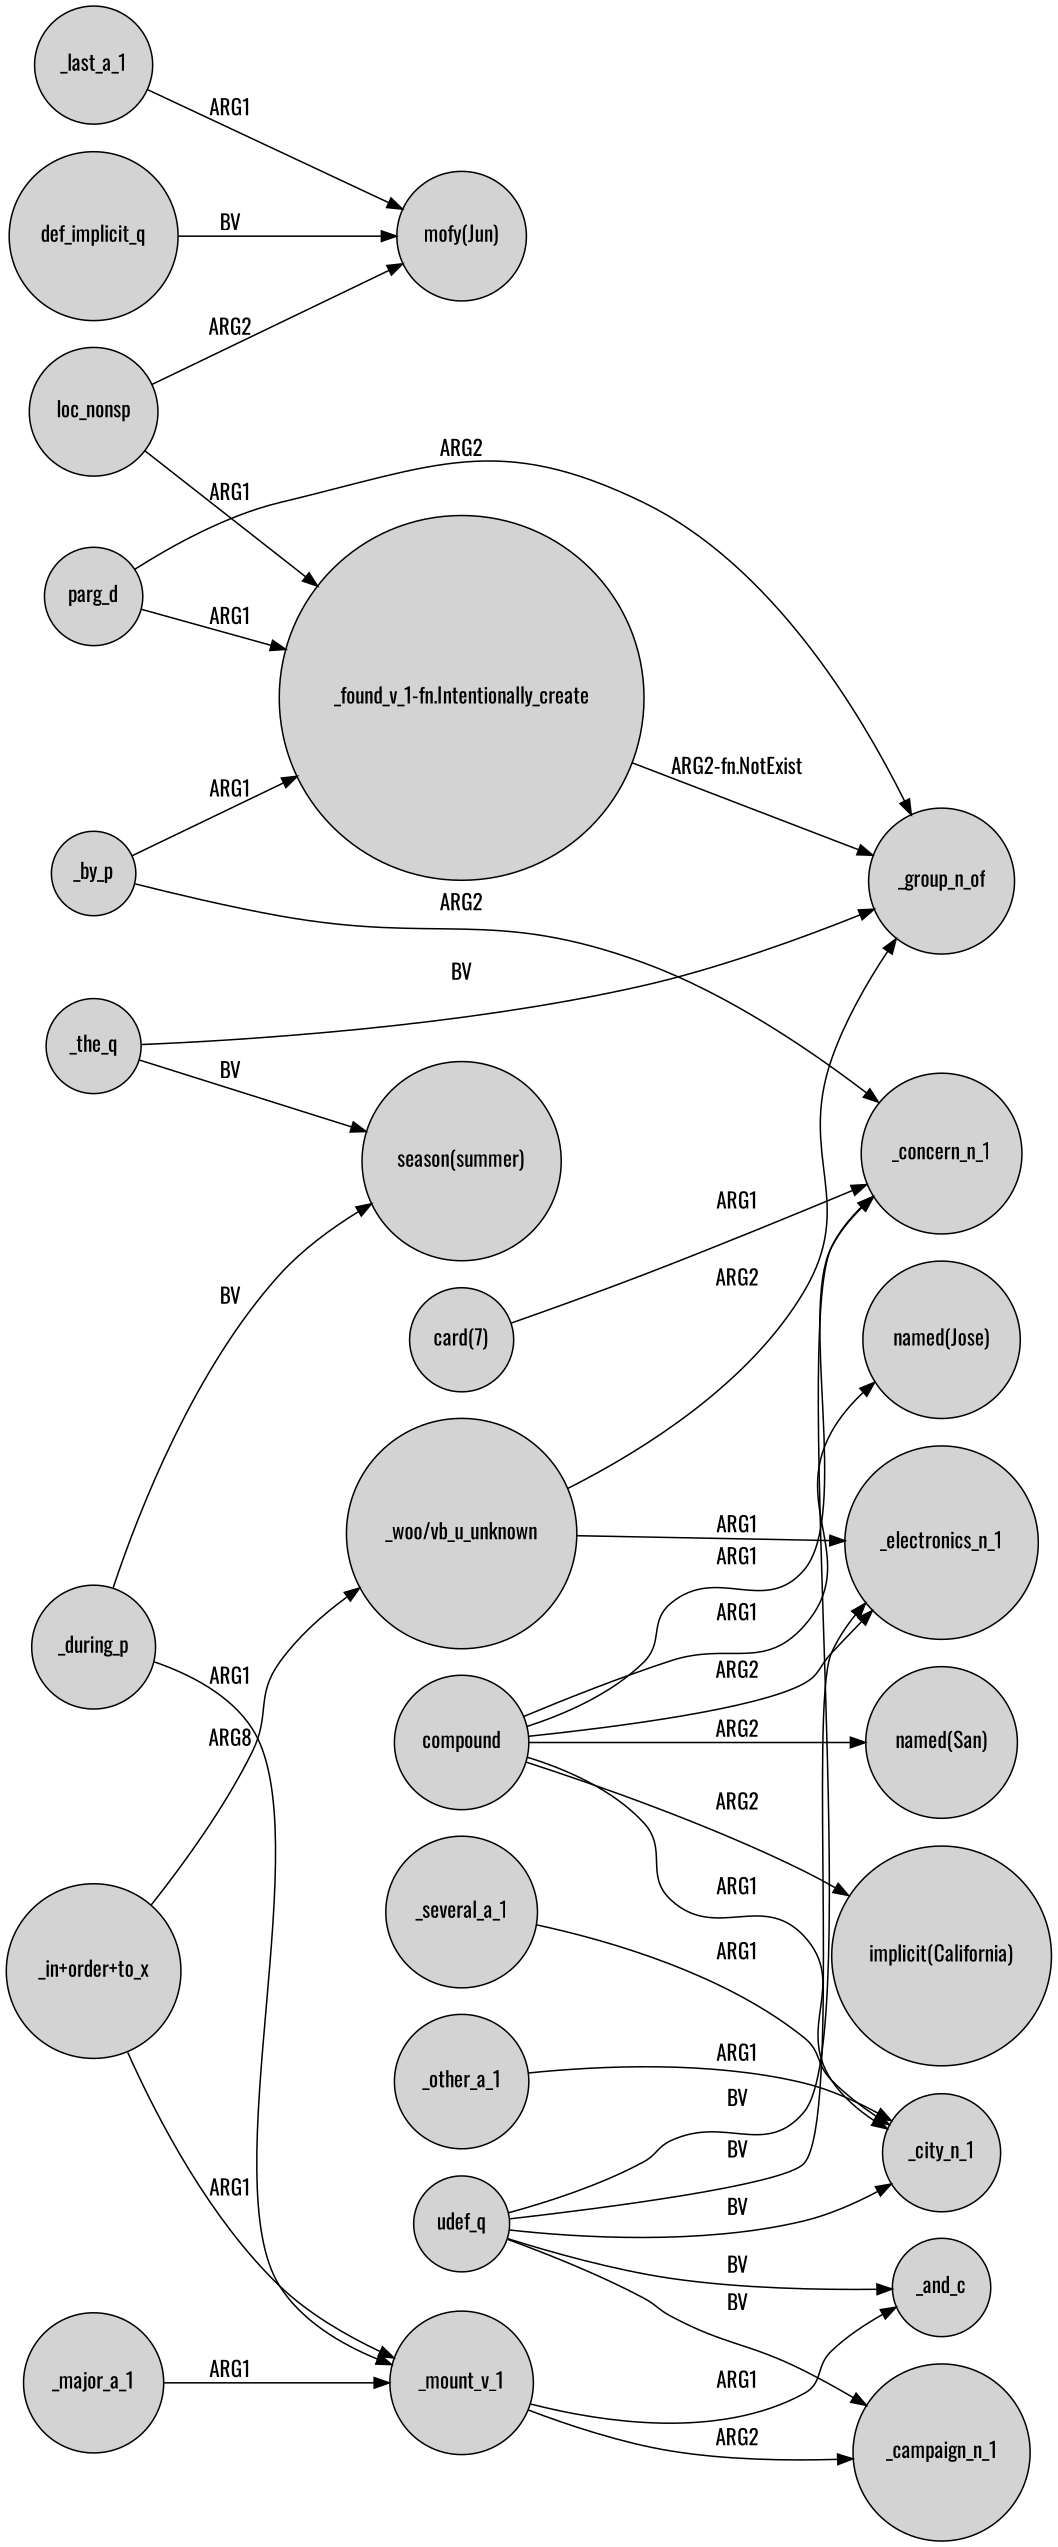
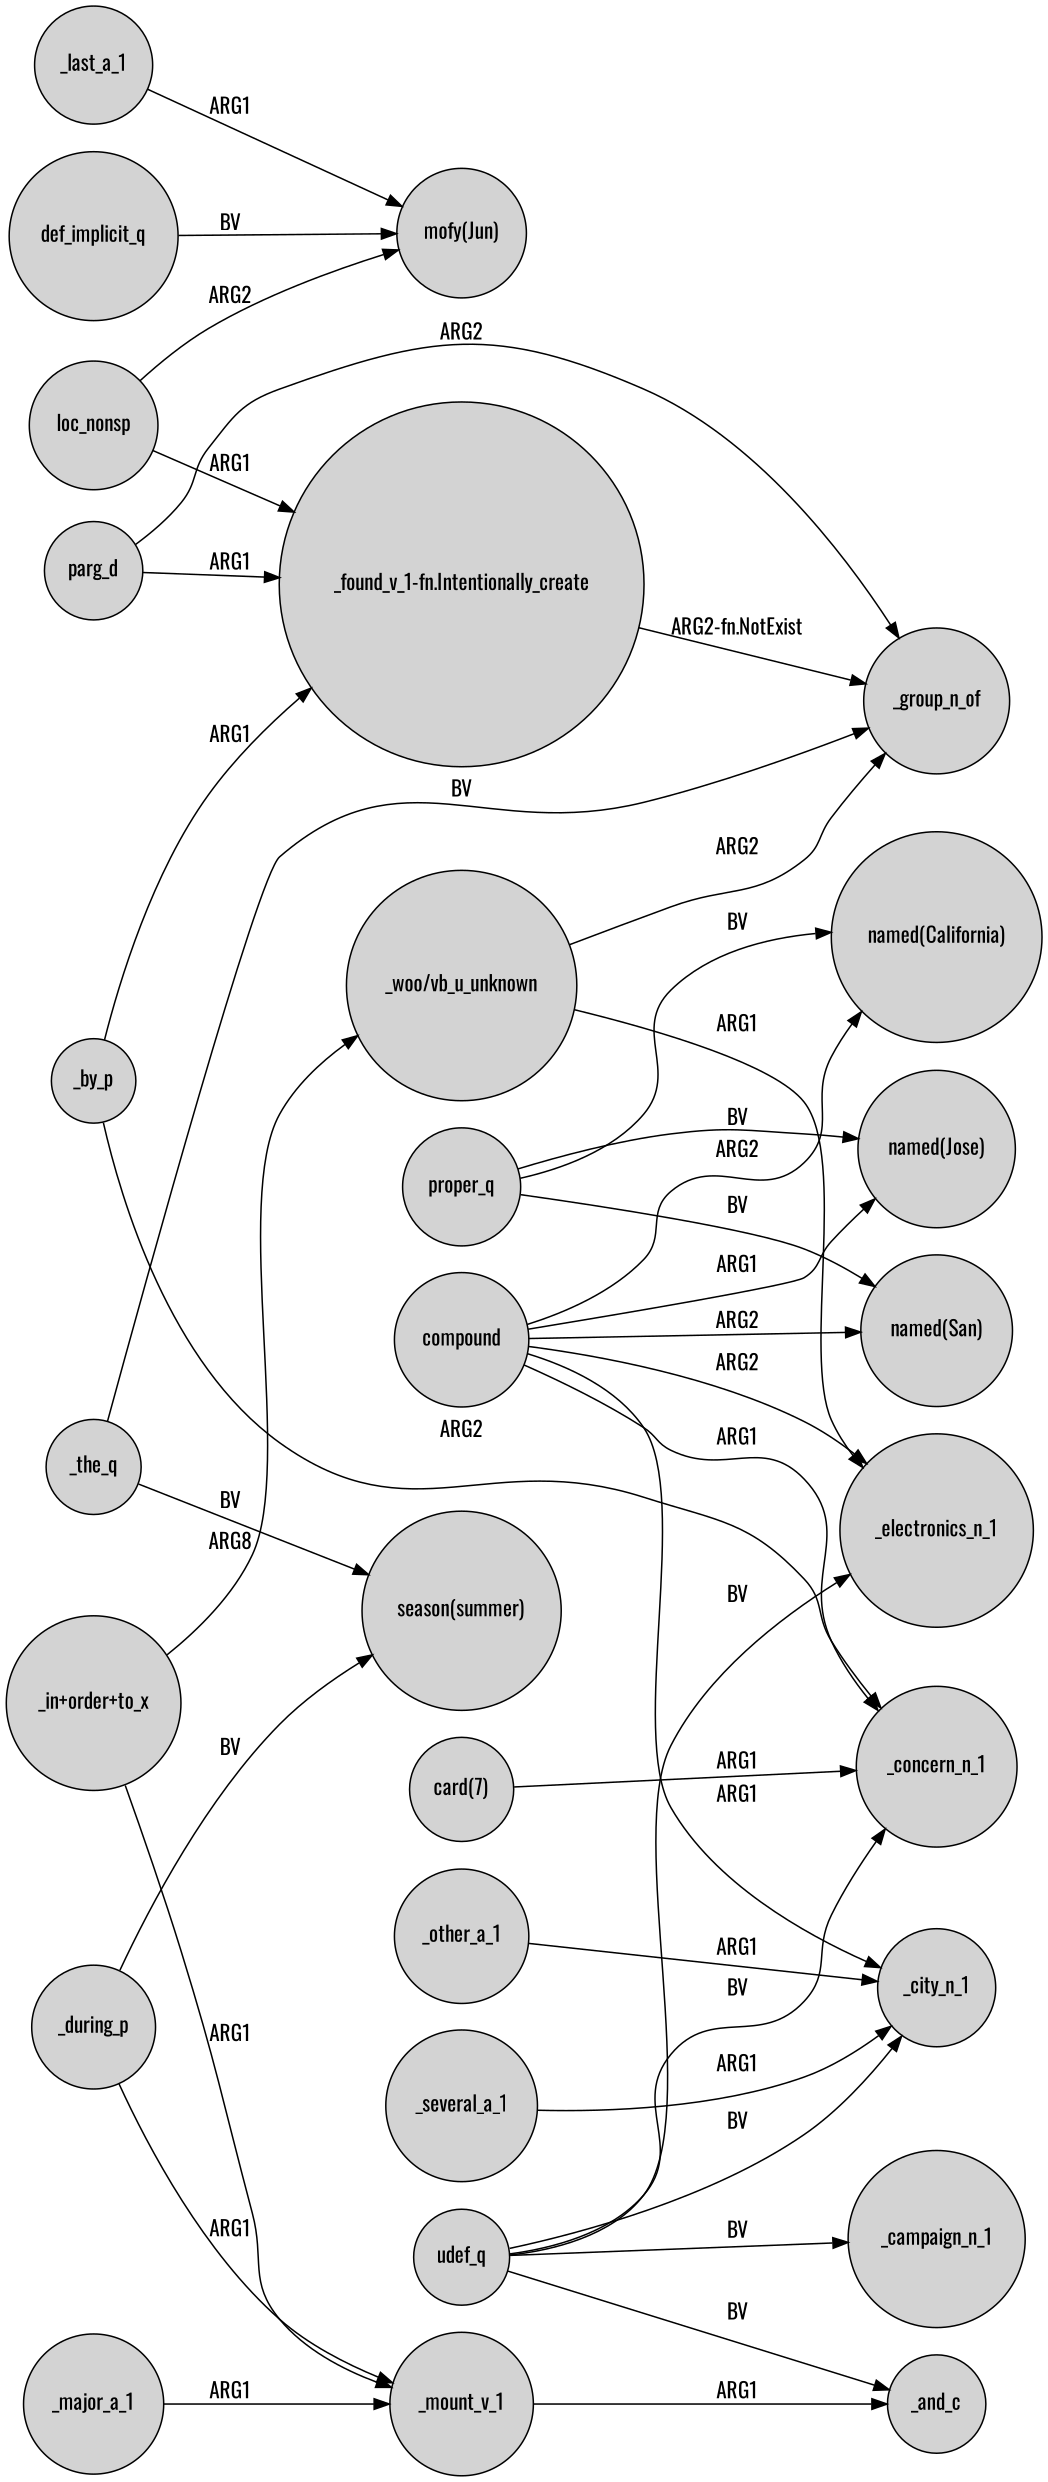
none -> (462, 1187)
(942, 1956) -> (937, 937)
(680, 2452) -> none
